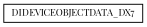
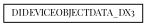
(73, 13) -> (73, 13)
